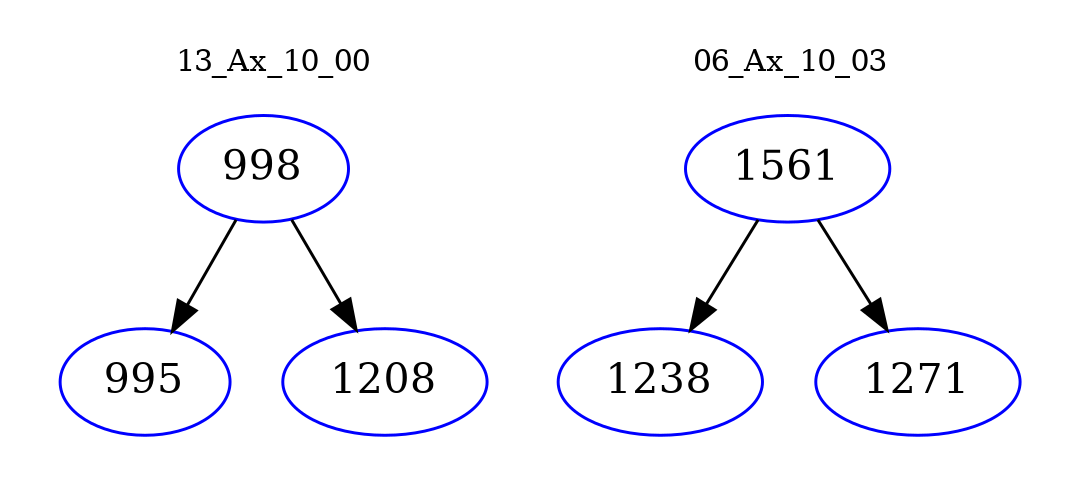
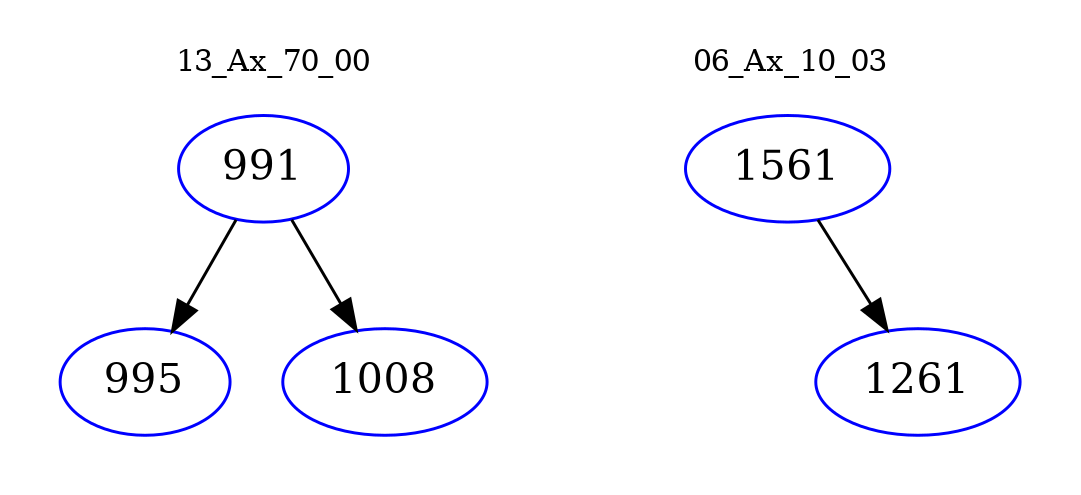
(274, 64) -> (274, 64)
(264, 169) -> (264, 169)
(385, 382) -> (385, 382)
(660, 382) -> none
(918, 382) -> (918, 382)
